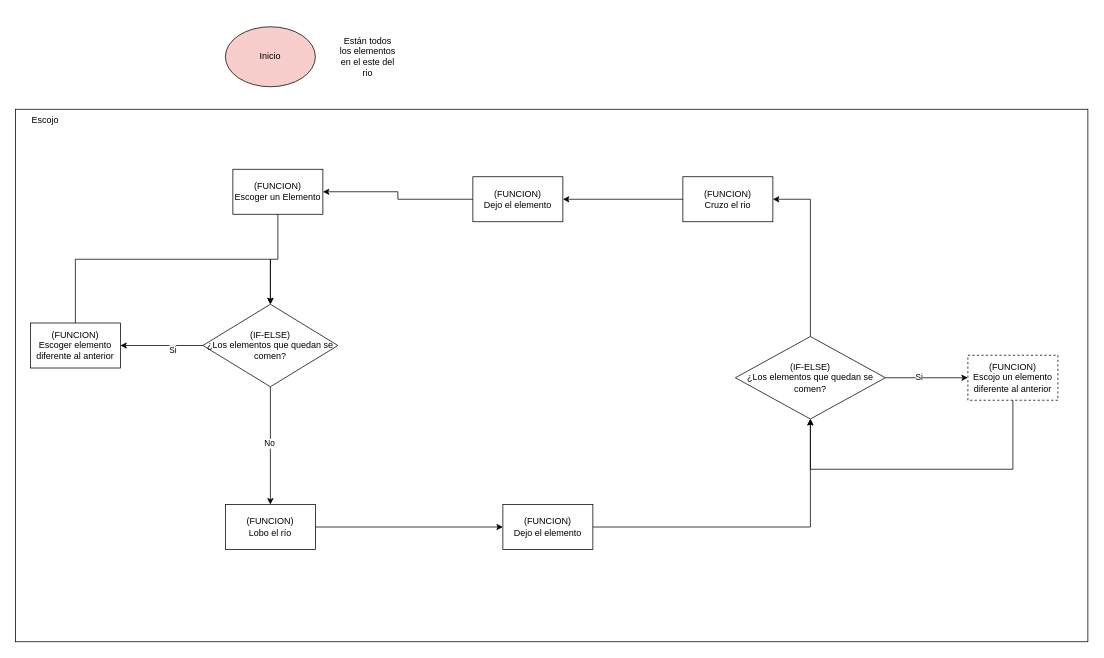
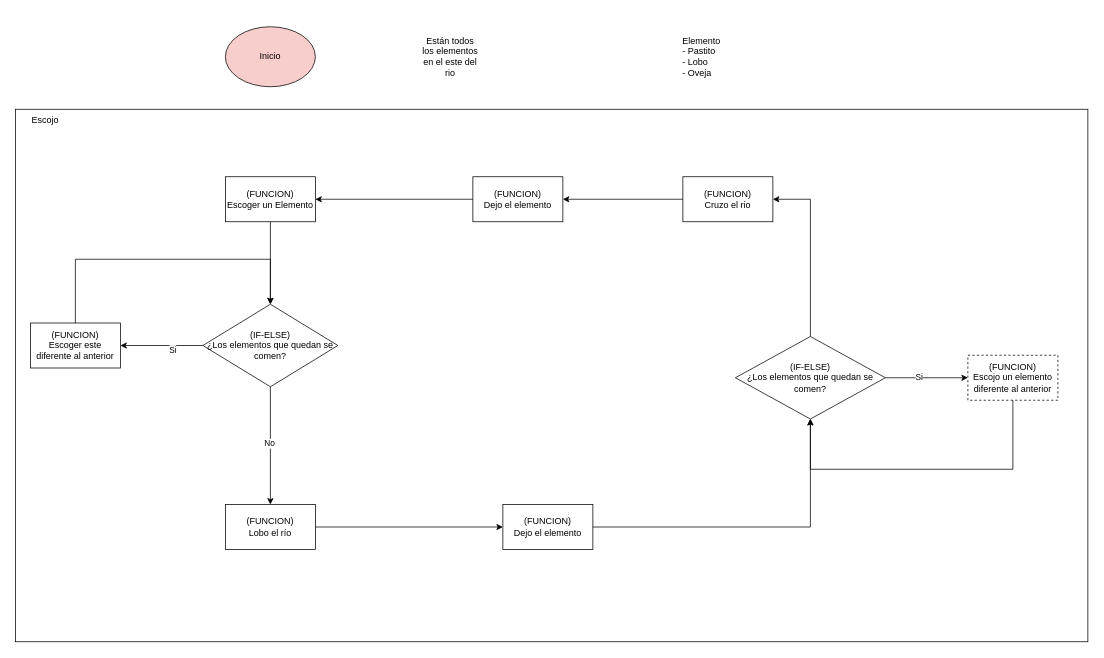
(368, 57) -> (450, 57)
none -> (702, 57)
(278, 192) -> (270, 199)
(75, 345) -> (75, 345)
